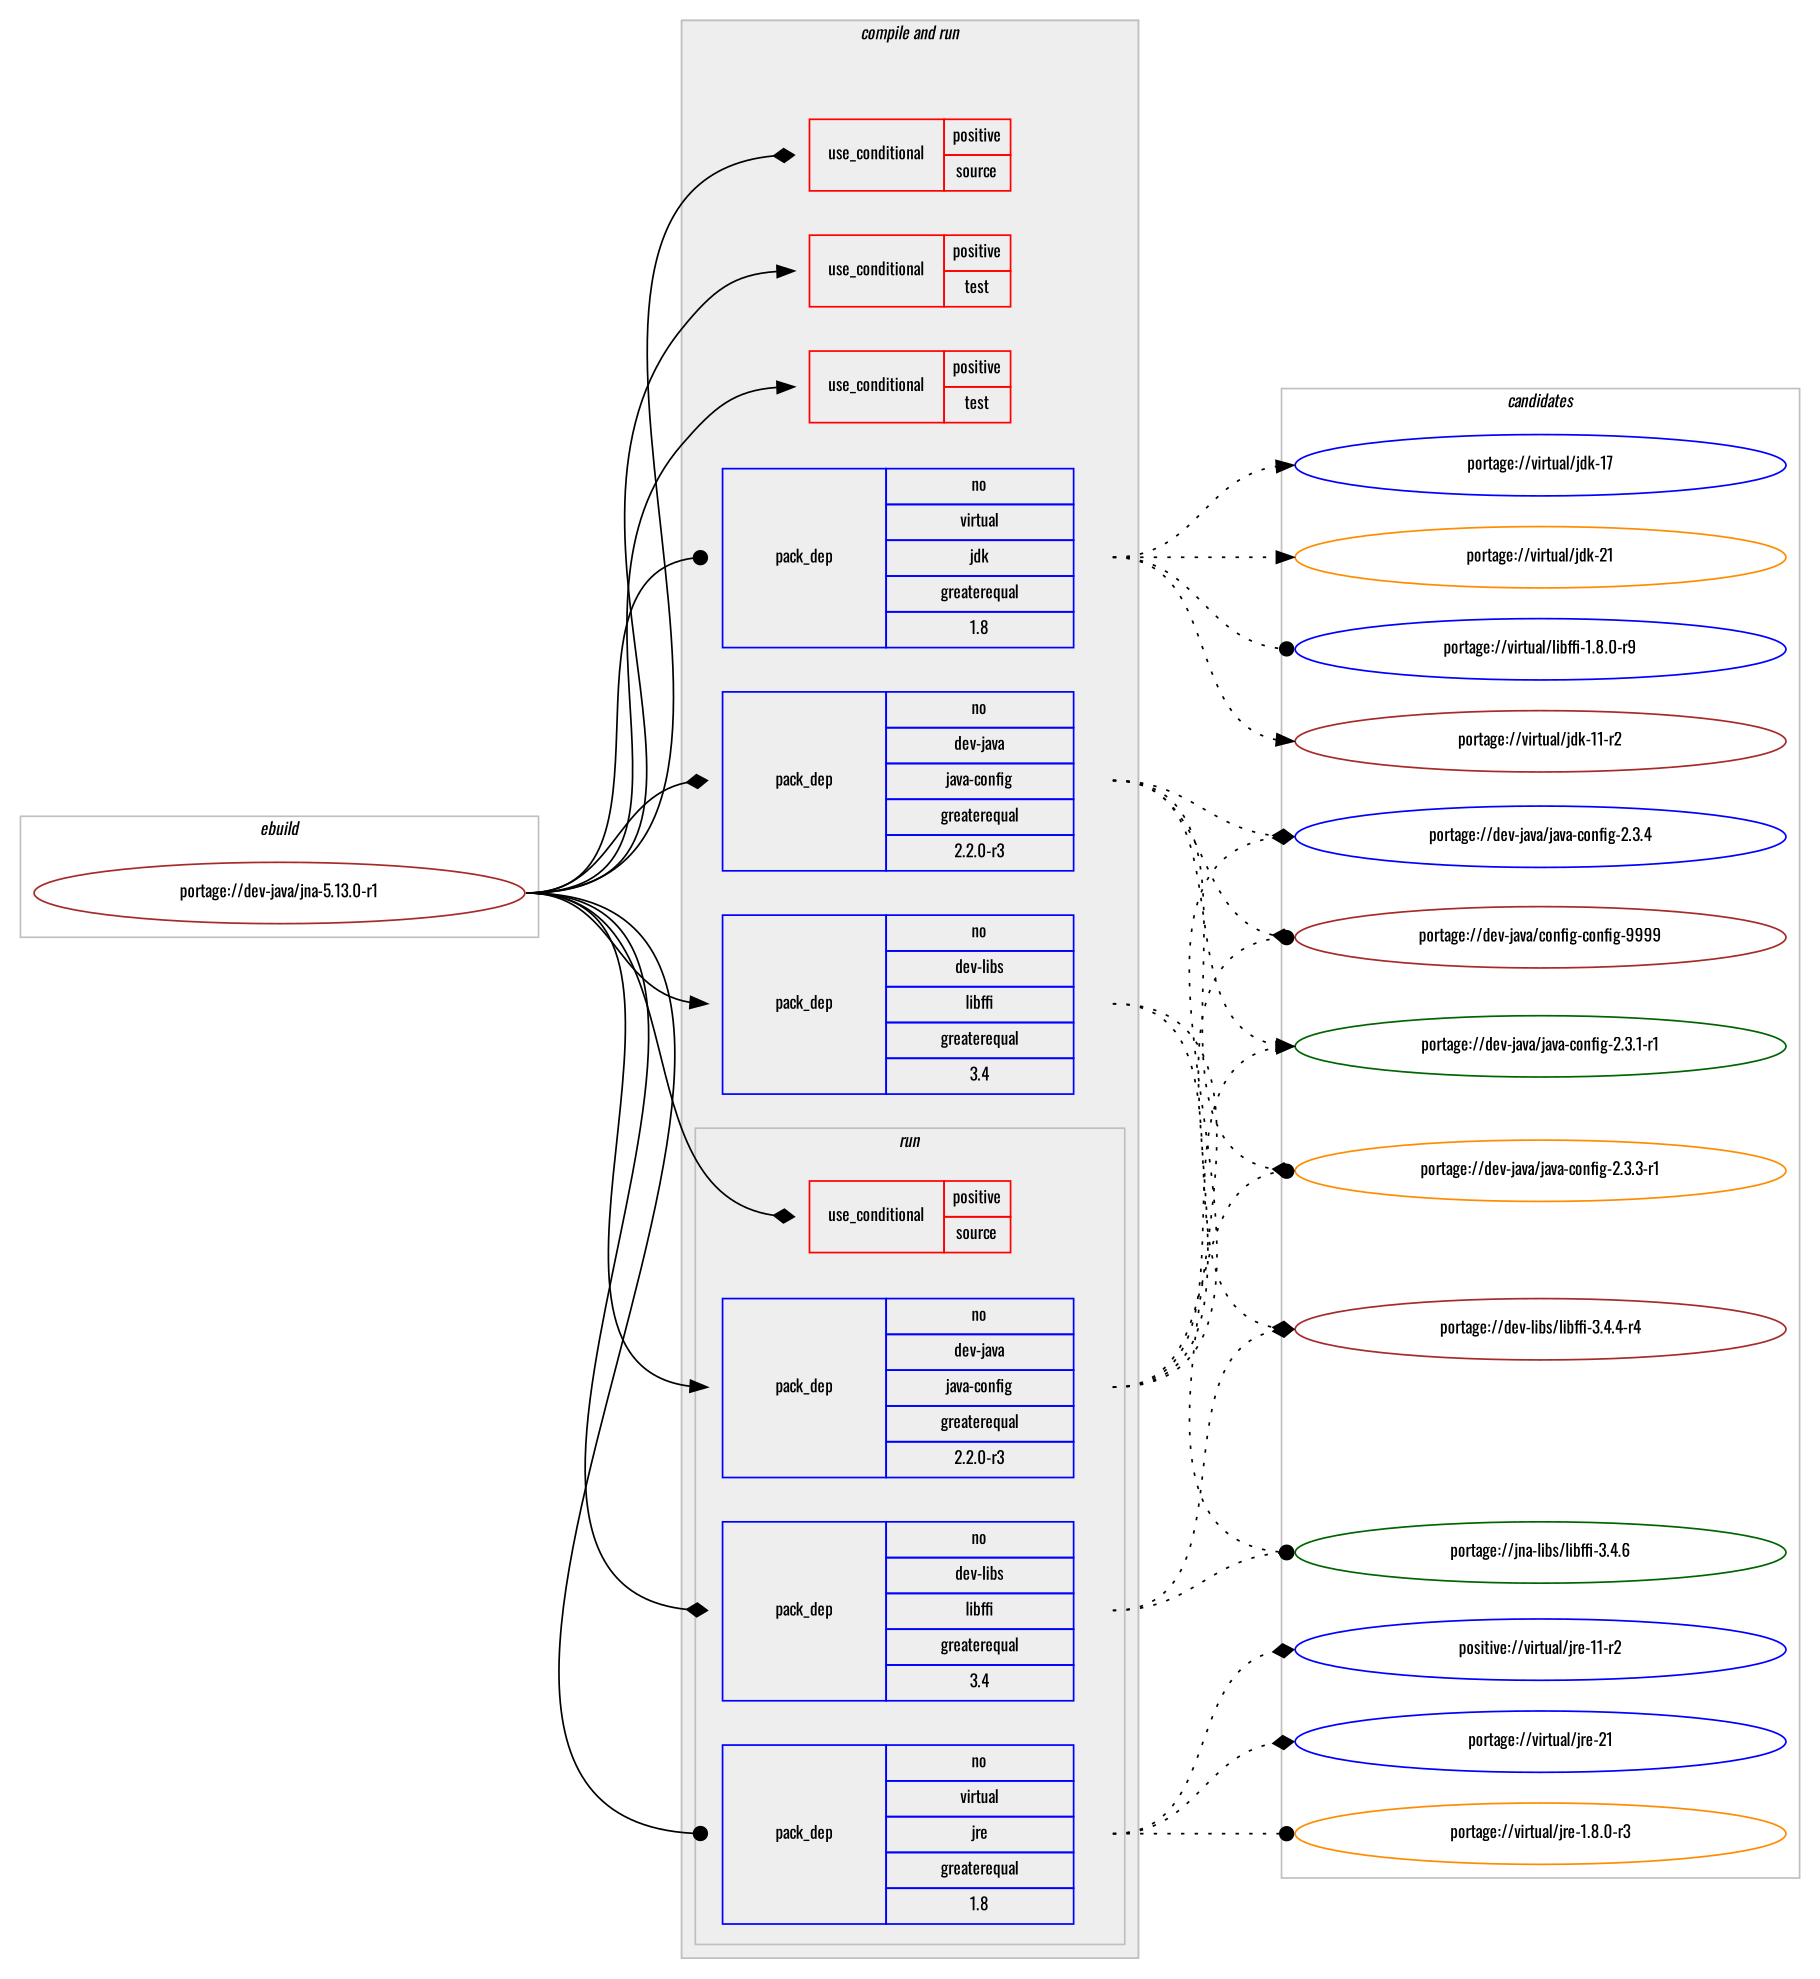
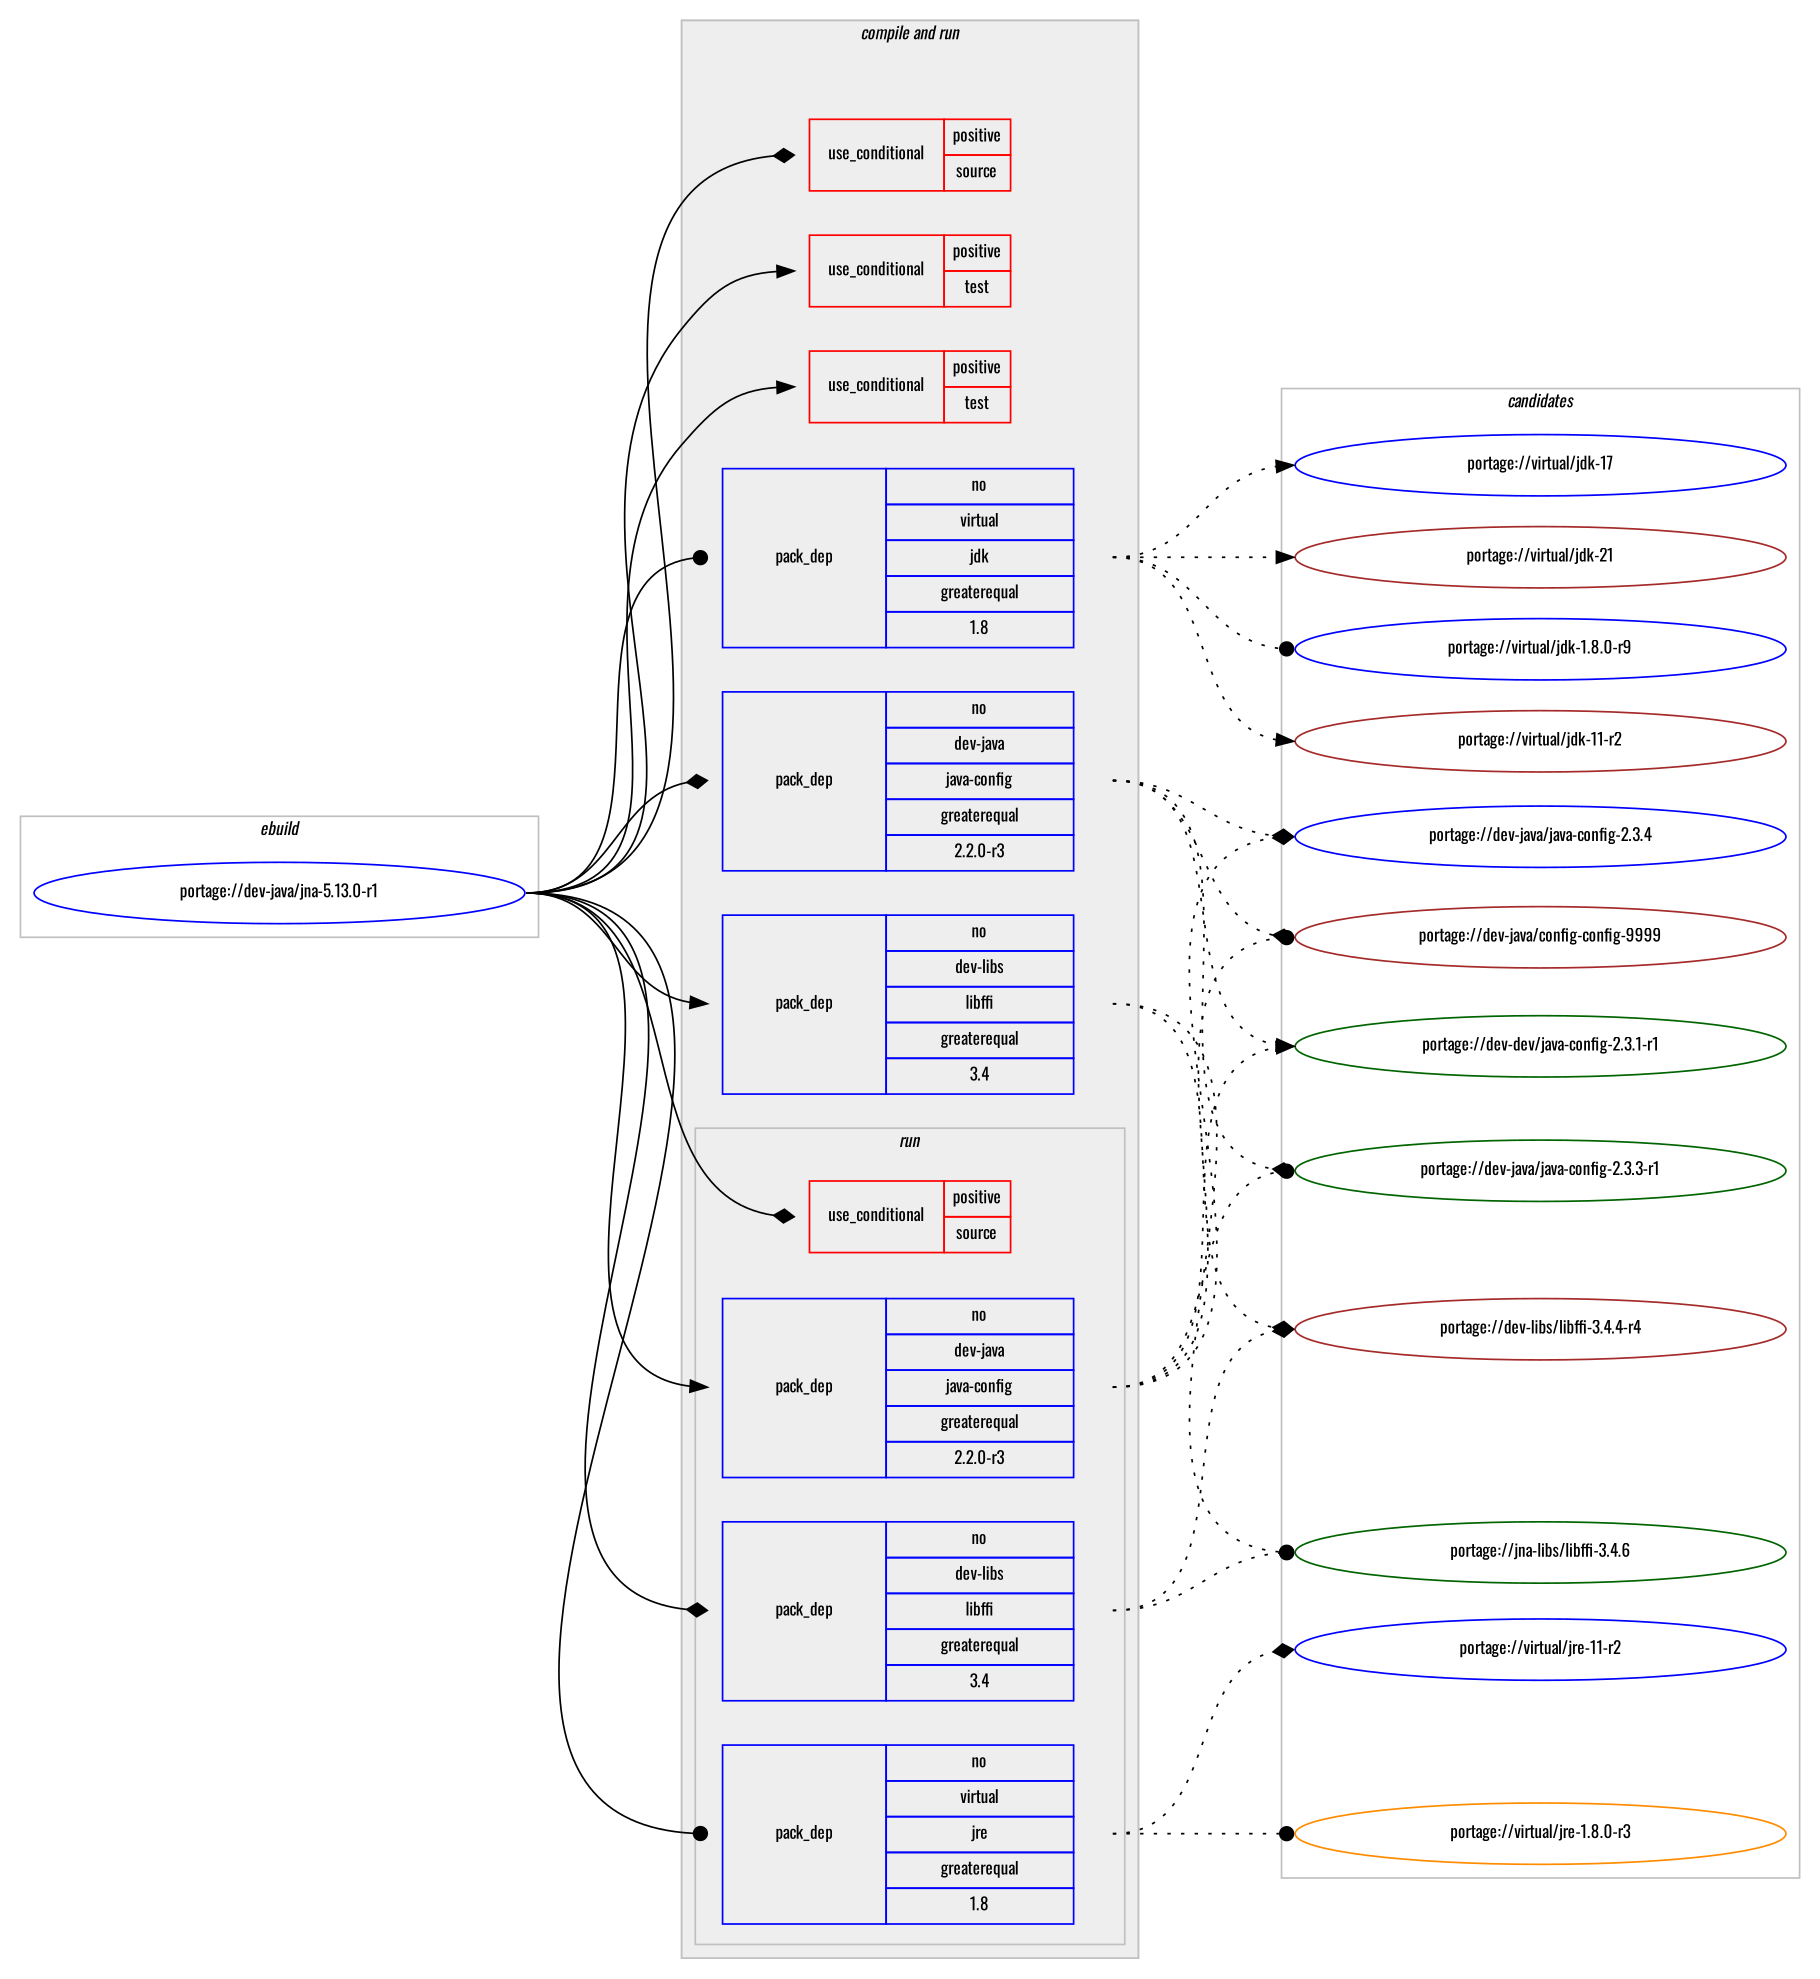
(1541, 557) -> (1541, 557)
(1541, 649) -> (1541, 649)
(279, 893) -> (279, 893)
(1541, 1046) -> (1541, 1046)
(1541, 1171) -> (1541, 1171)
(1541, 1650) -> (1541, 1650)
(1541, 1742) -> none
